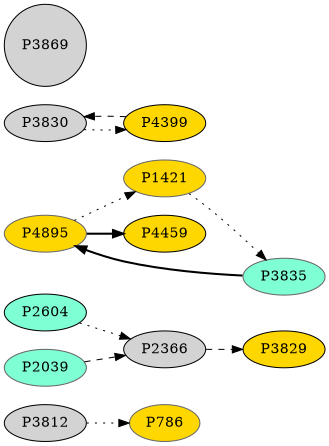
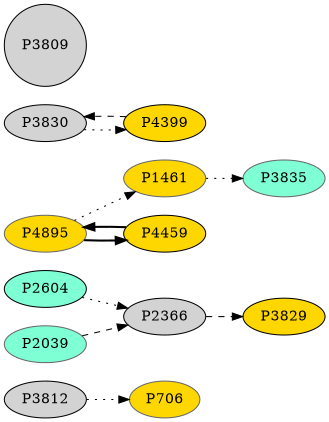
(45, 45) -> (45, 45)
(165, 178) -> (165, 178)
(163, 268) -> (110, 227)
(165, 423) -> (165, 400)
